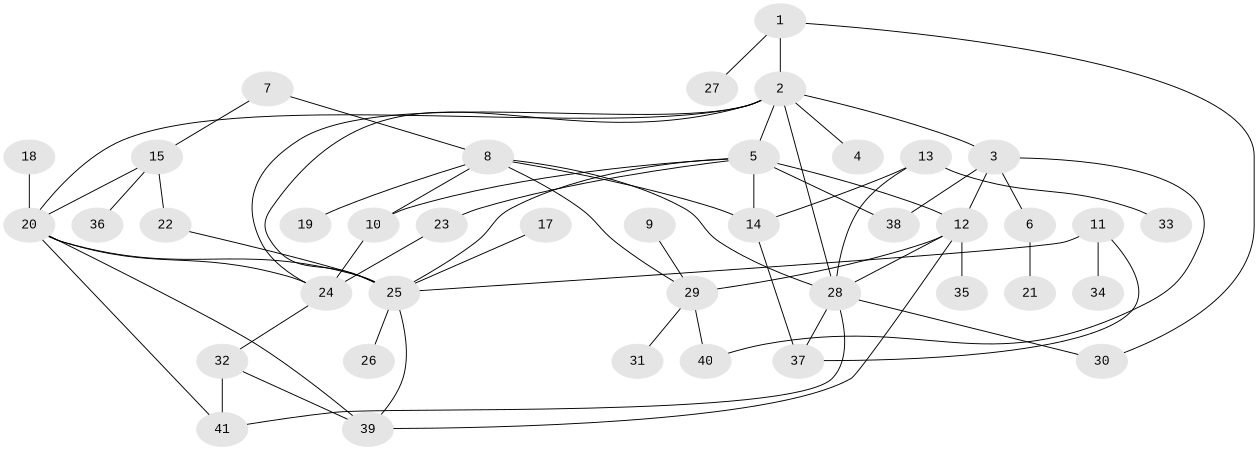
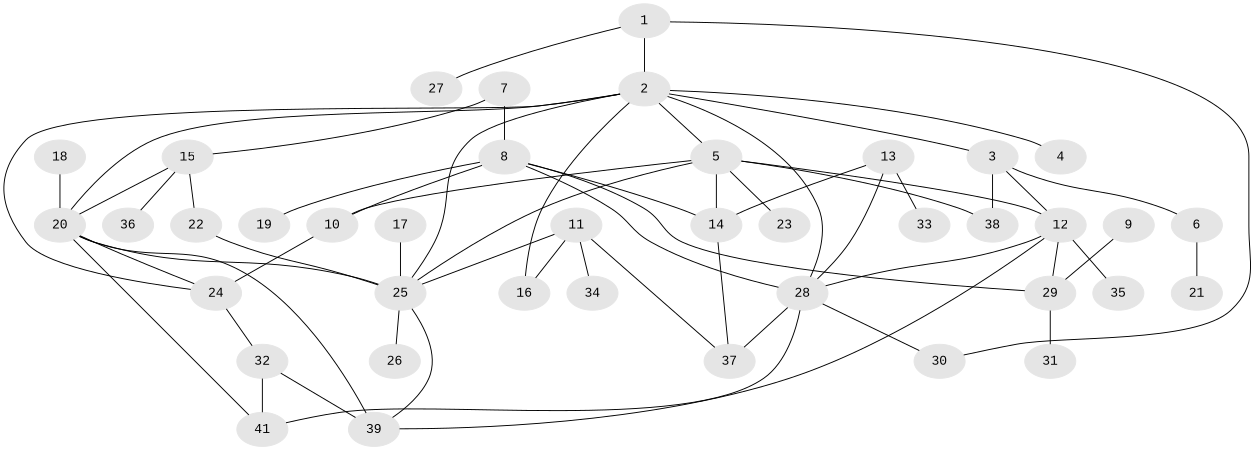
(384, 259) -> none
none -> (524, 293)
(706, 361) -> none
